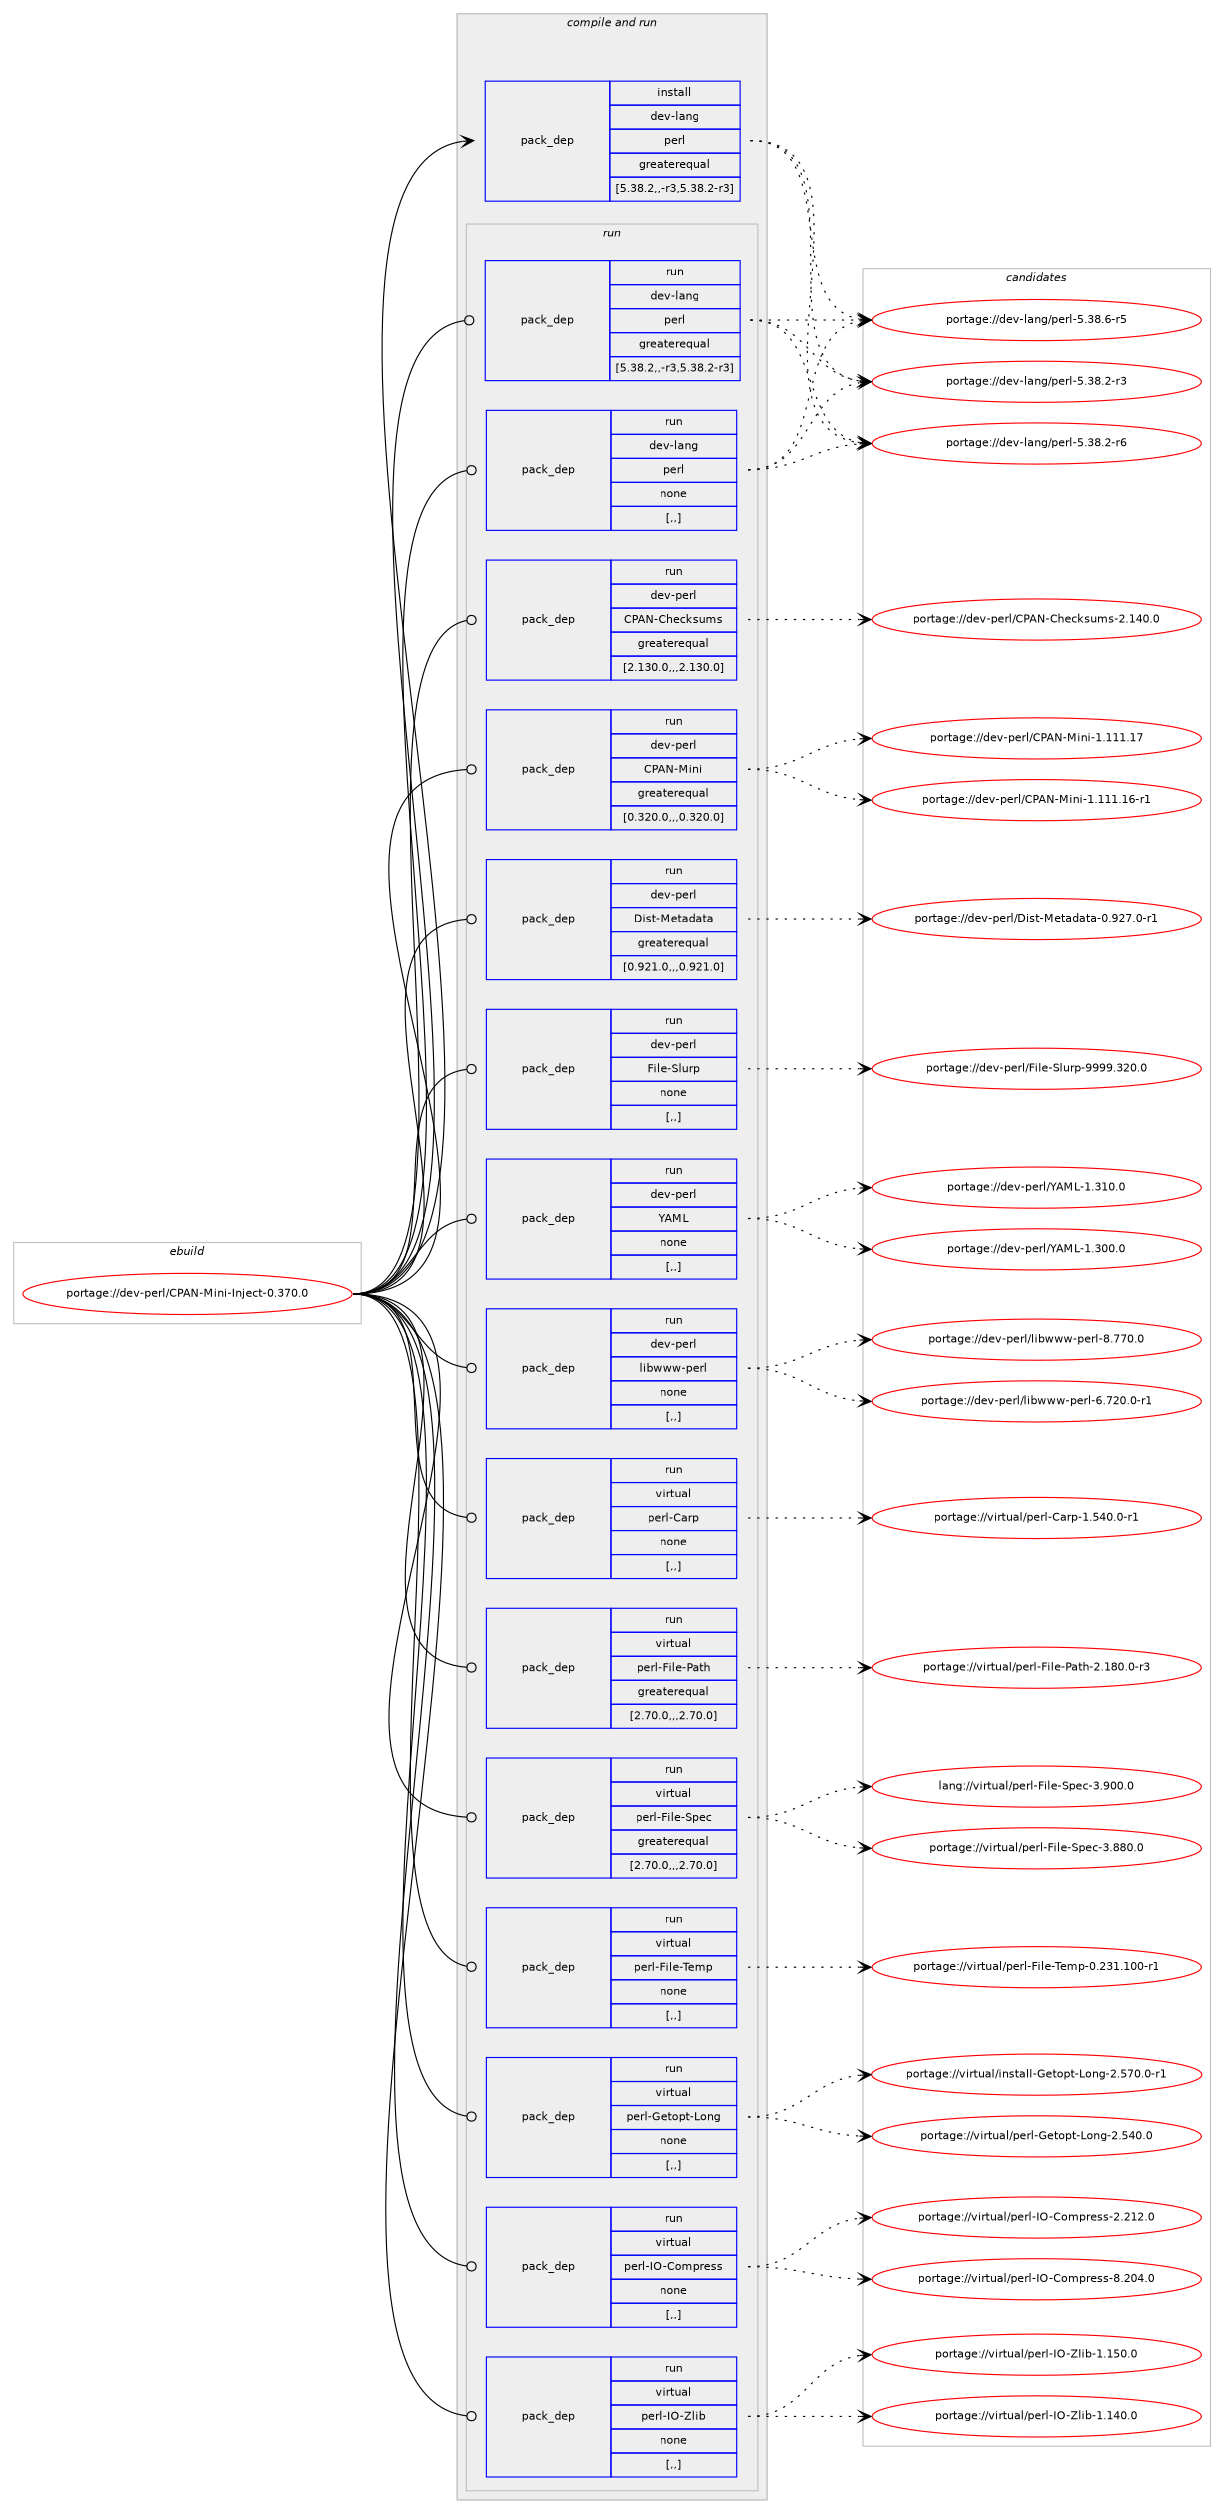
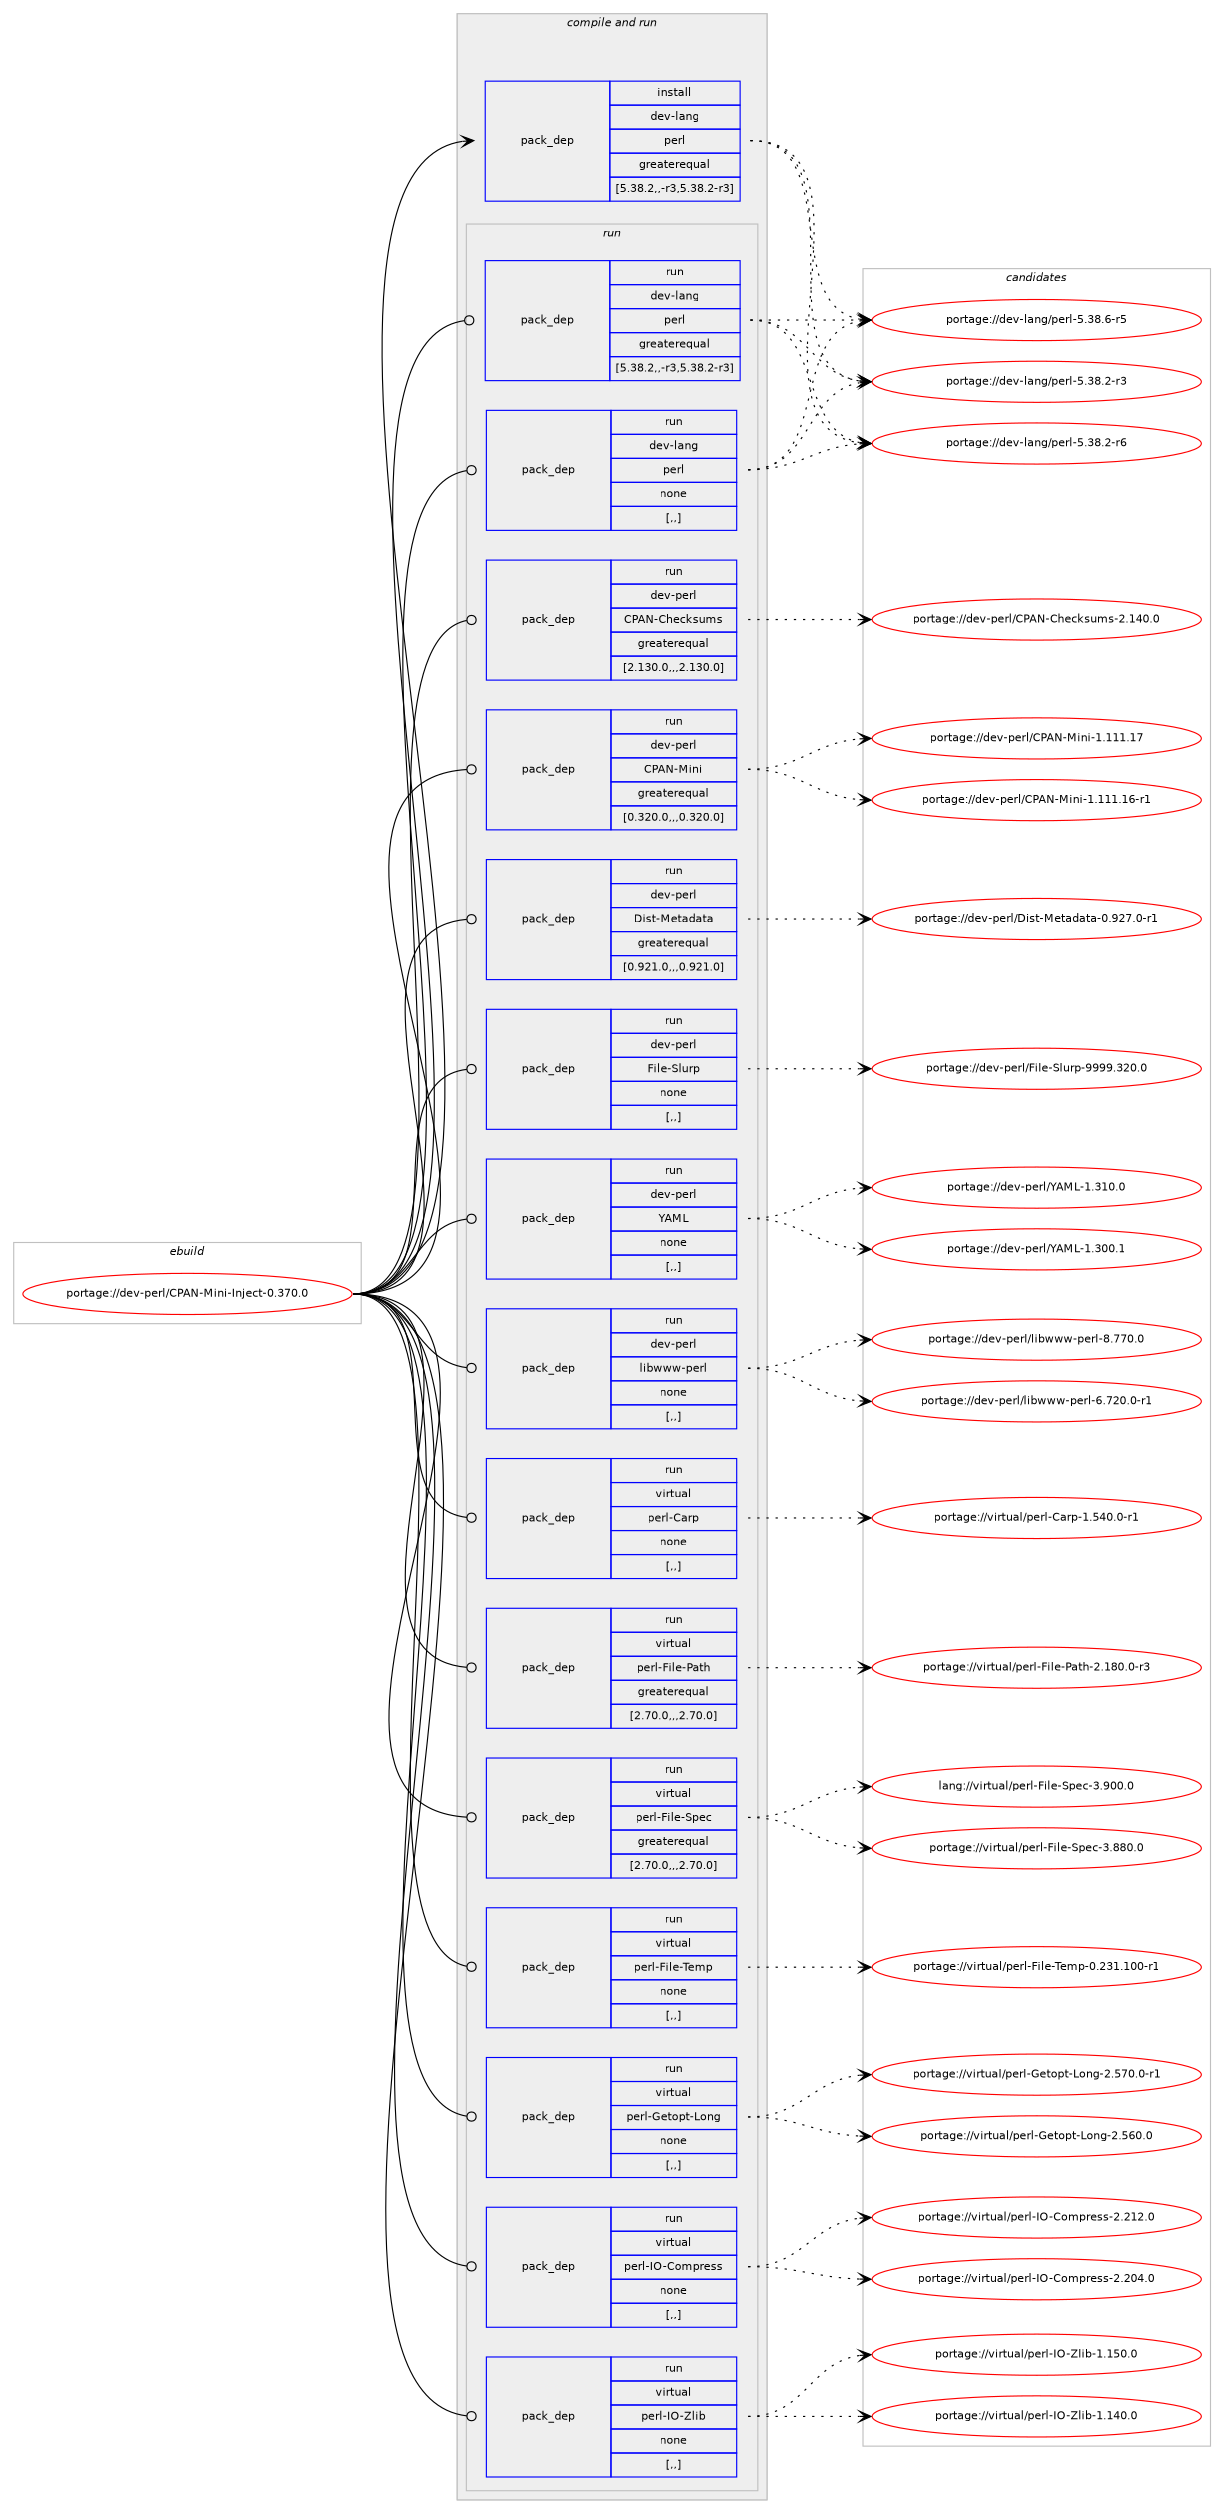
(1037, 1249) -> (1037, 1249)
(1037, 2075) -> (1037, 2075)
(1037, 2136) -> (1037, 2136)
(1037, 2279) -> (1037, 2279)
